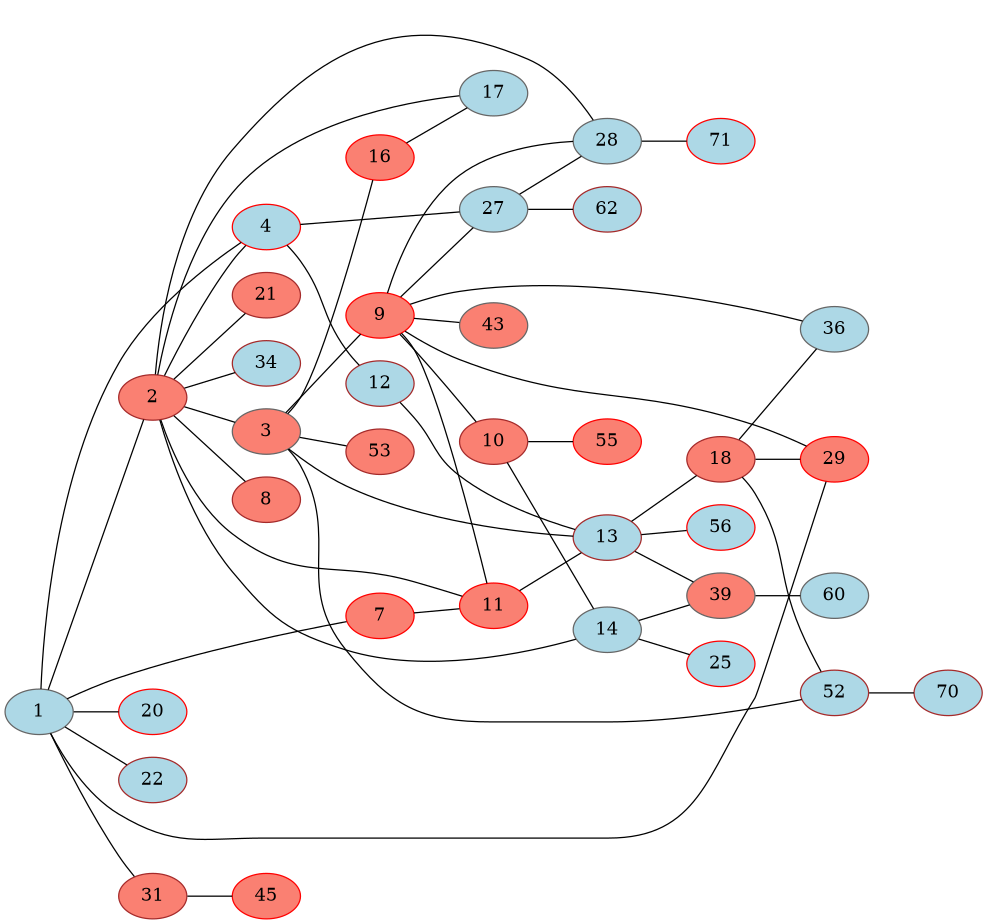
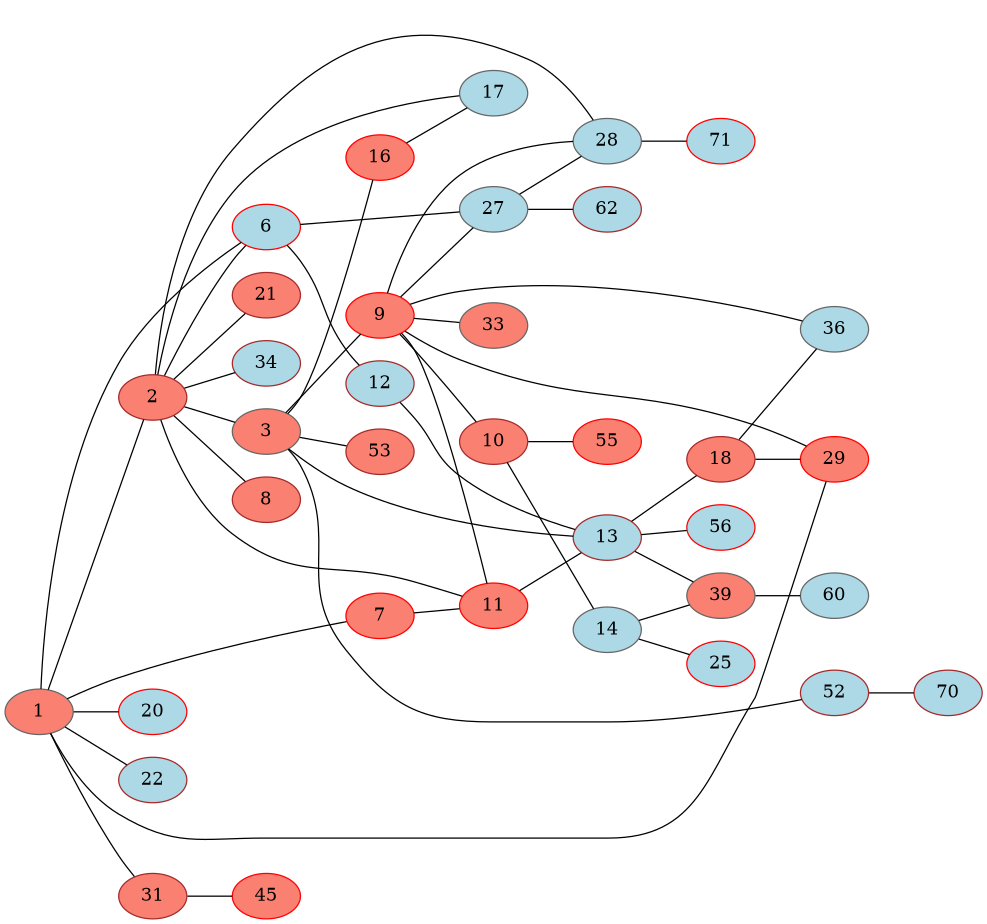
(266, 227) -> (266, 227)
(494, 325) -> (494, 325)
(783, 573) -> none
(310, 637) -> none
(39, 712) -> (39, 712)
